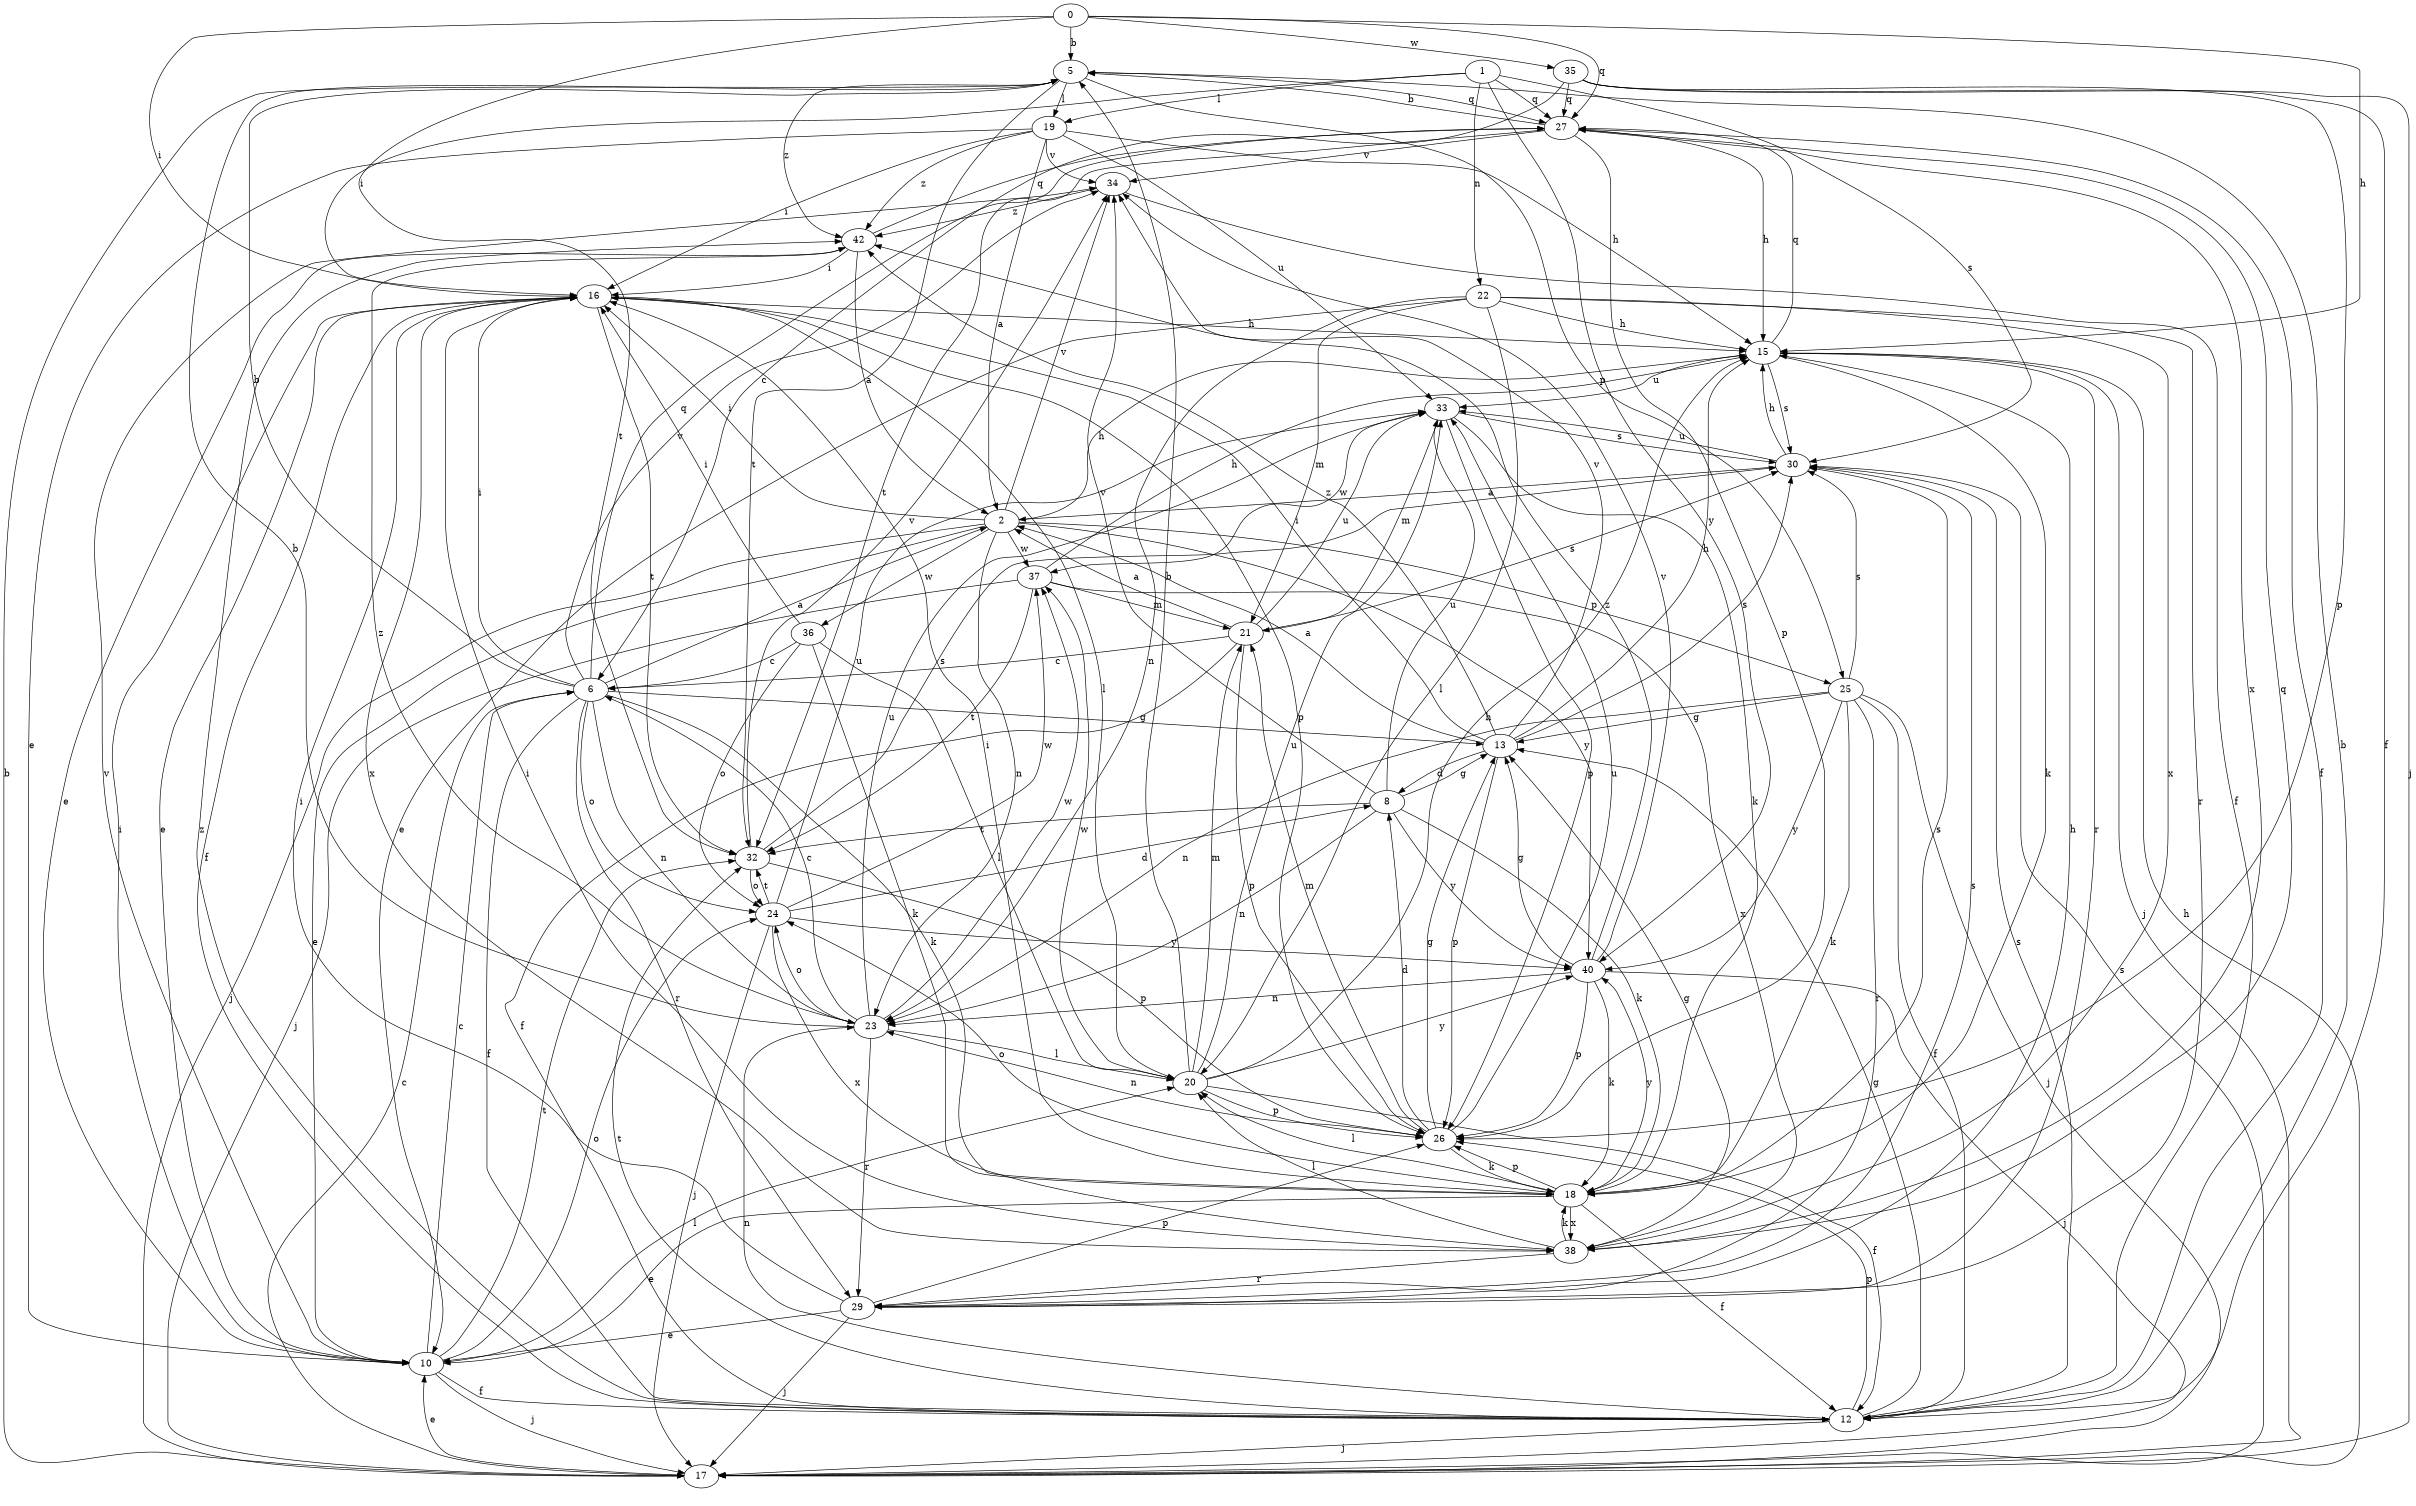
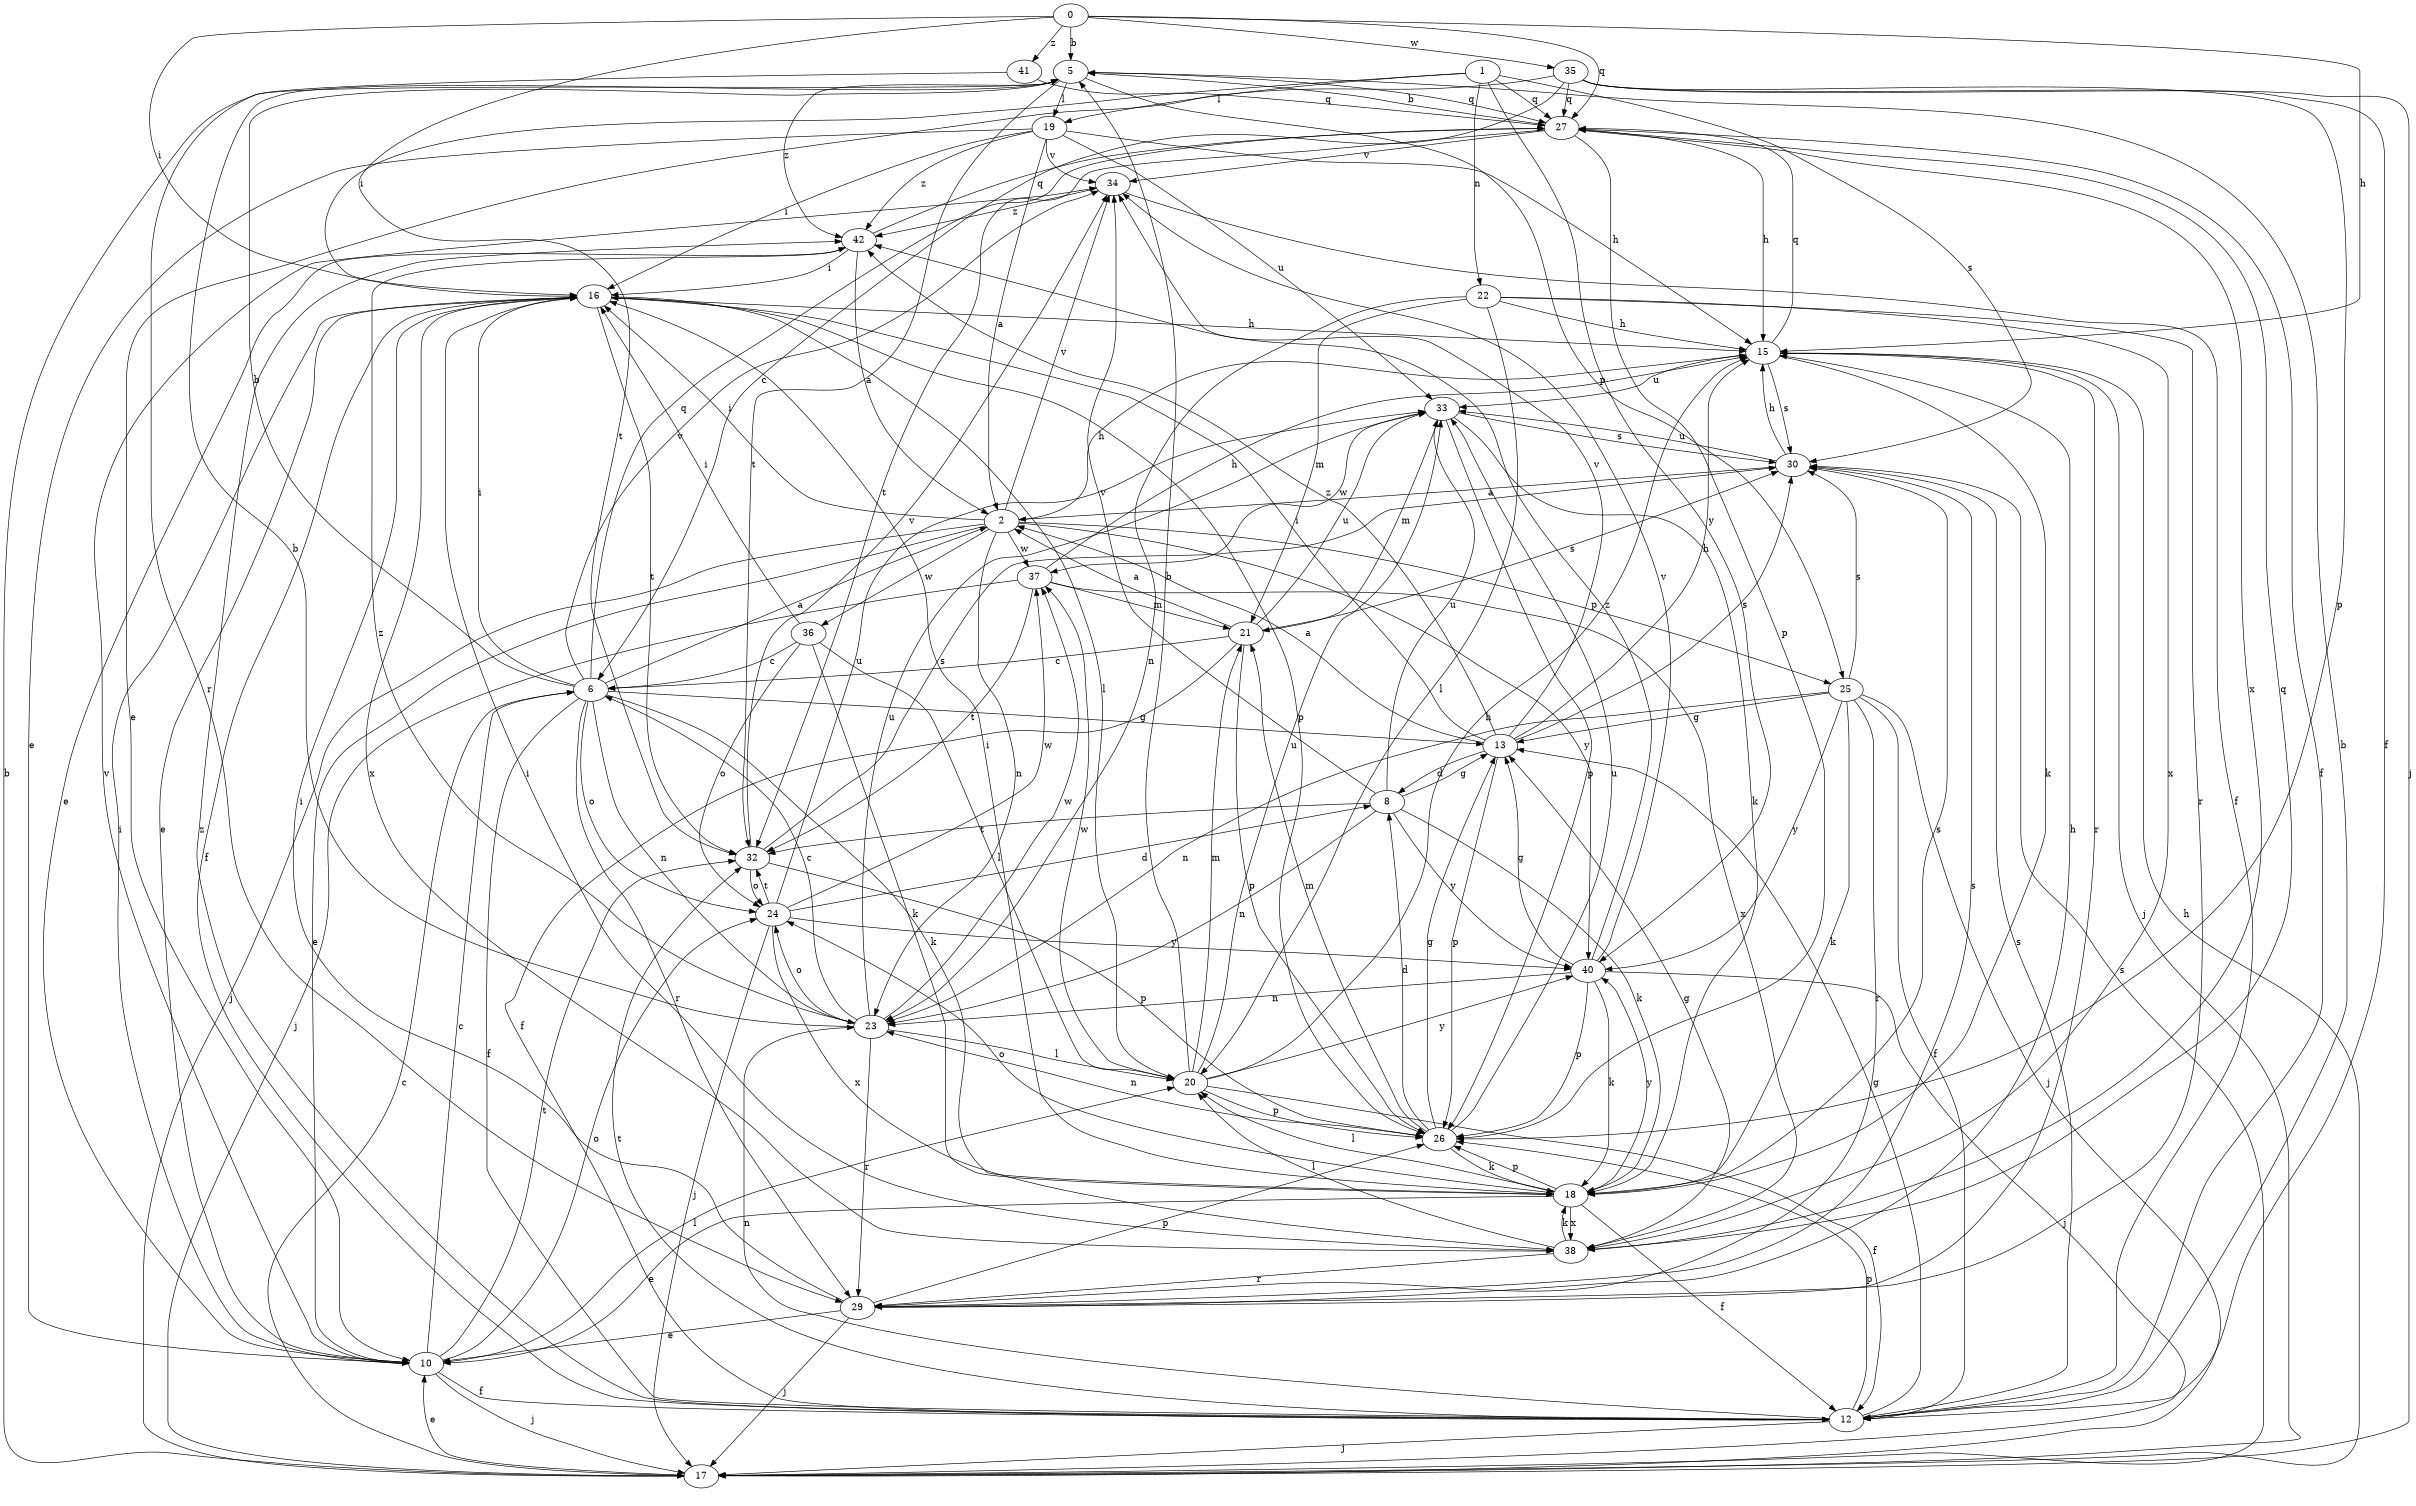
none -> (1024, 72)
(637, 565) -> (347, 247)
